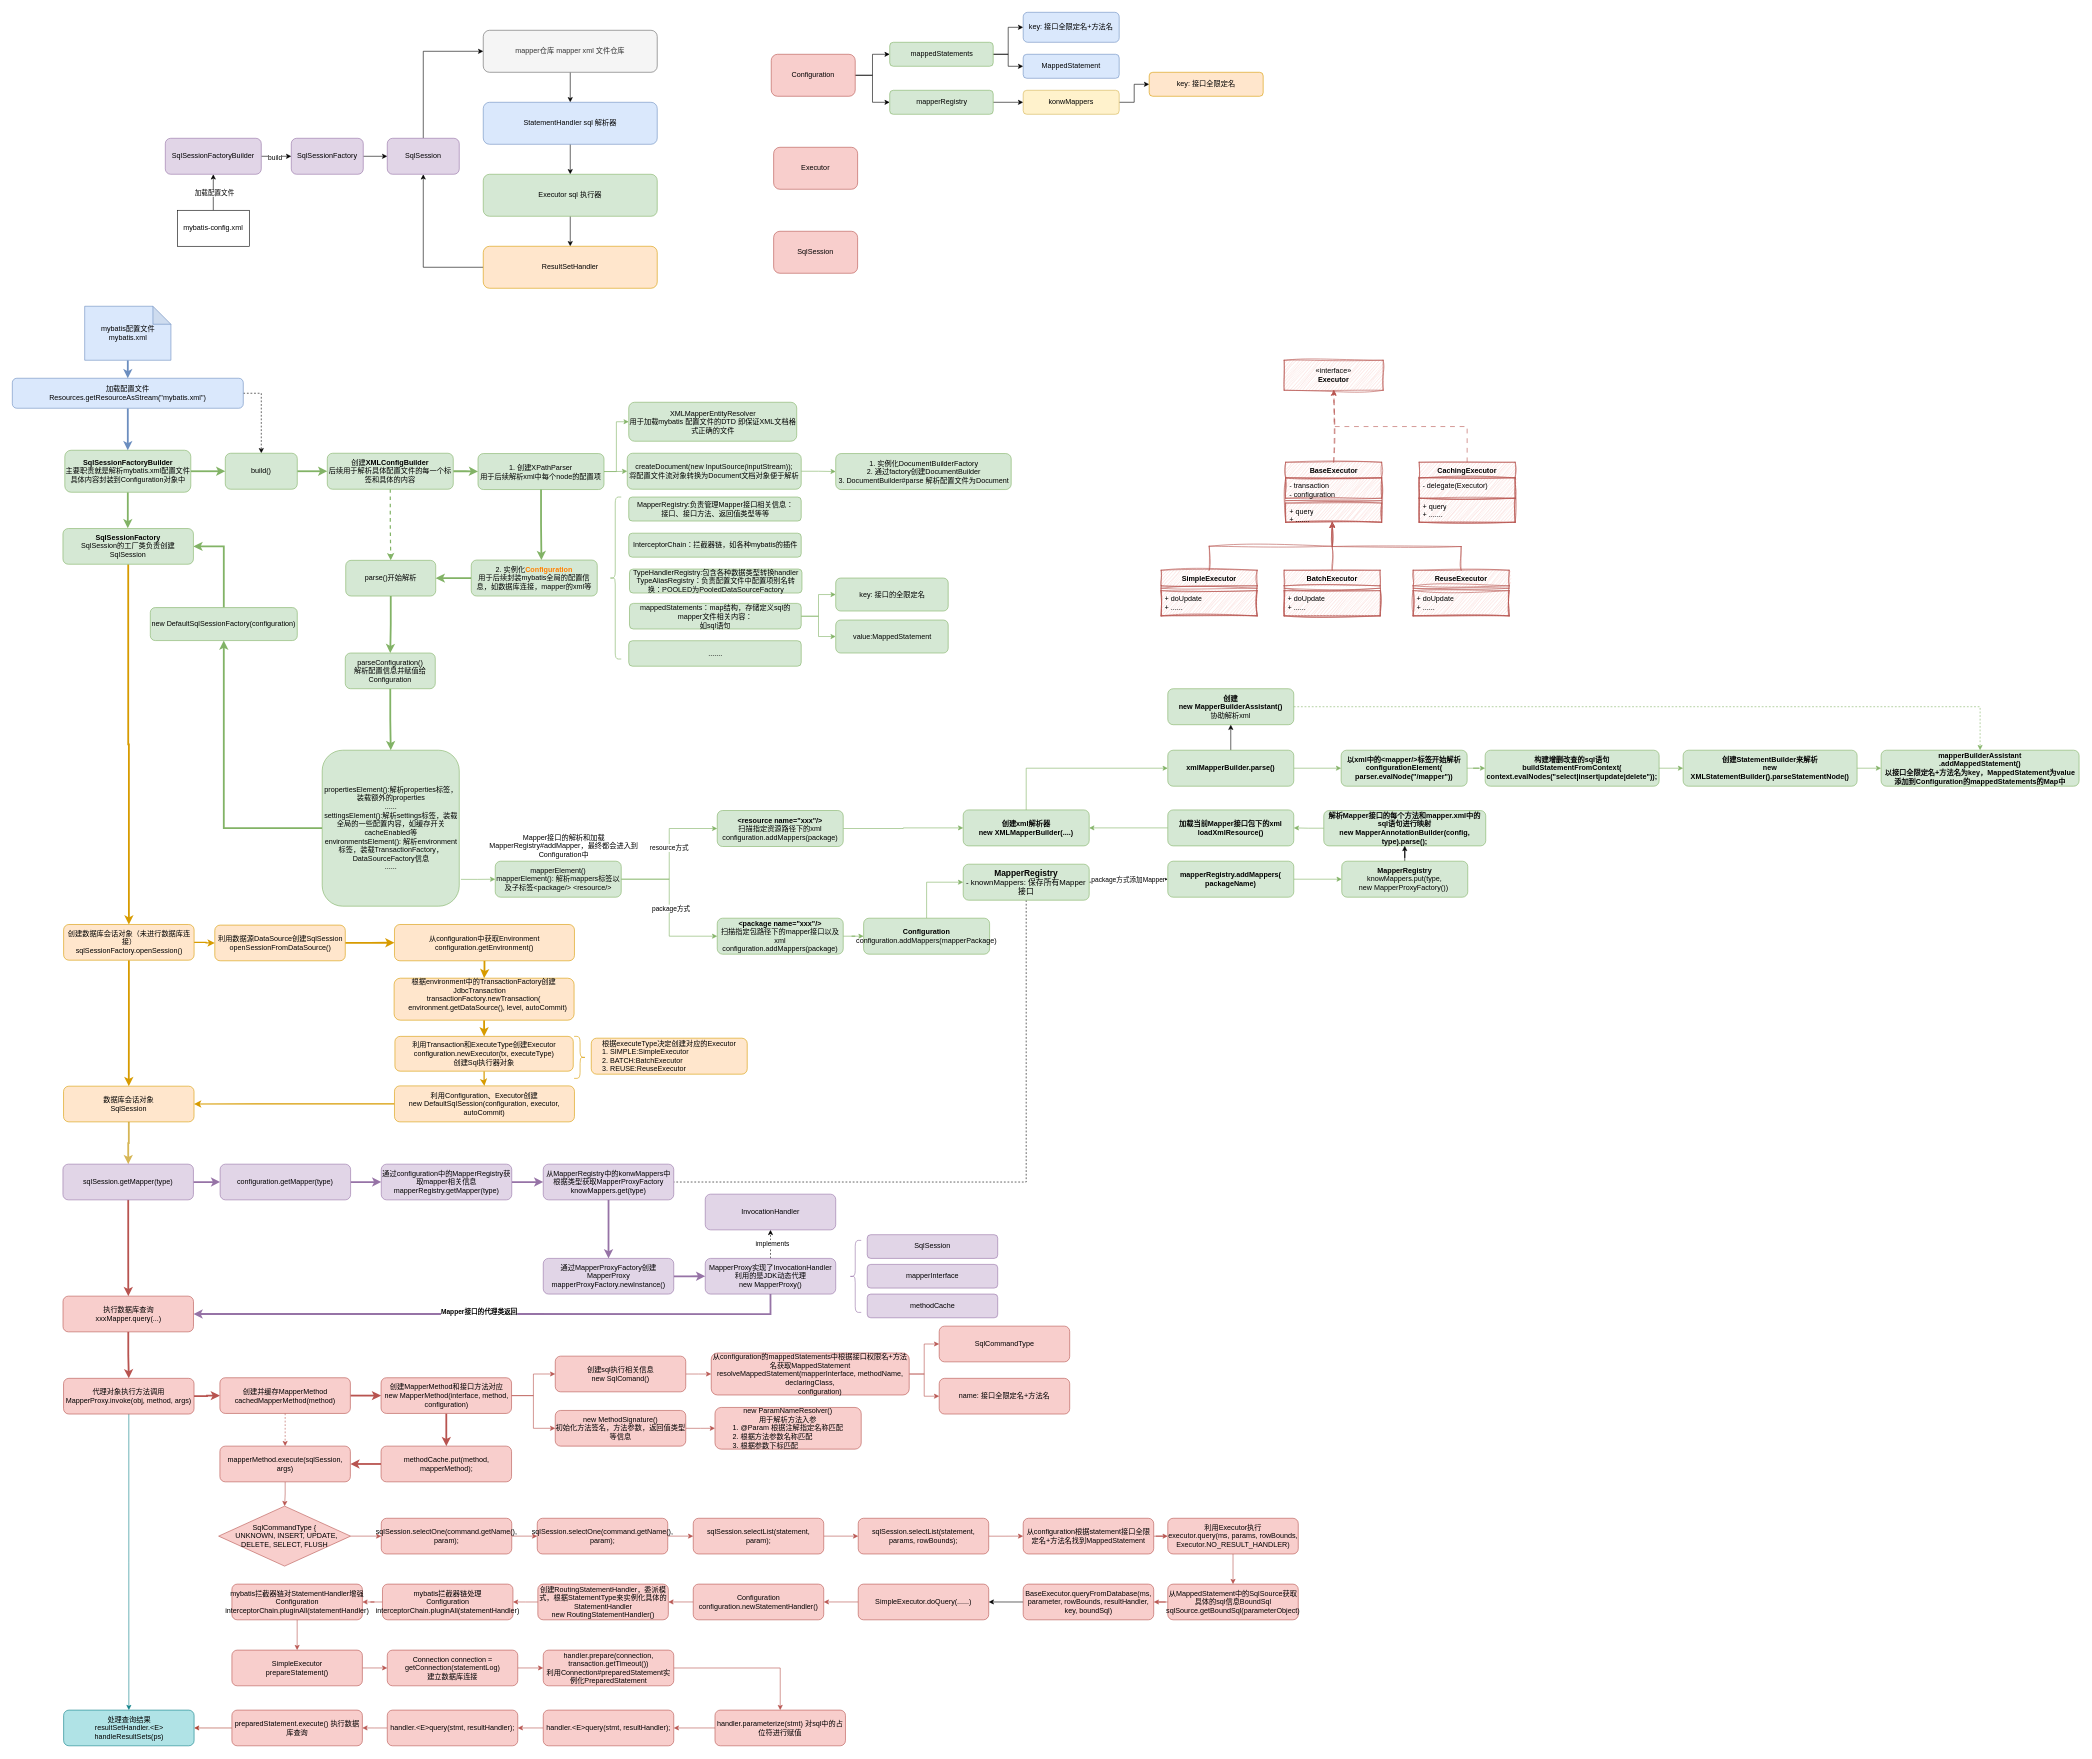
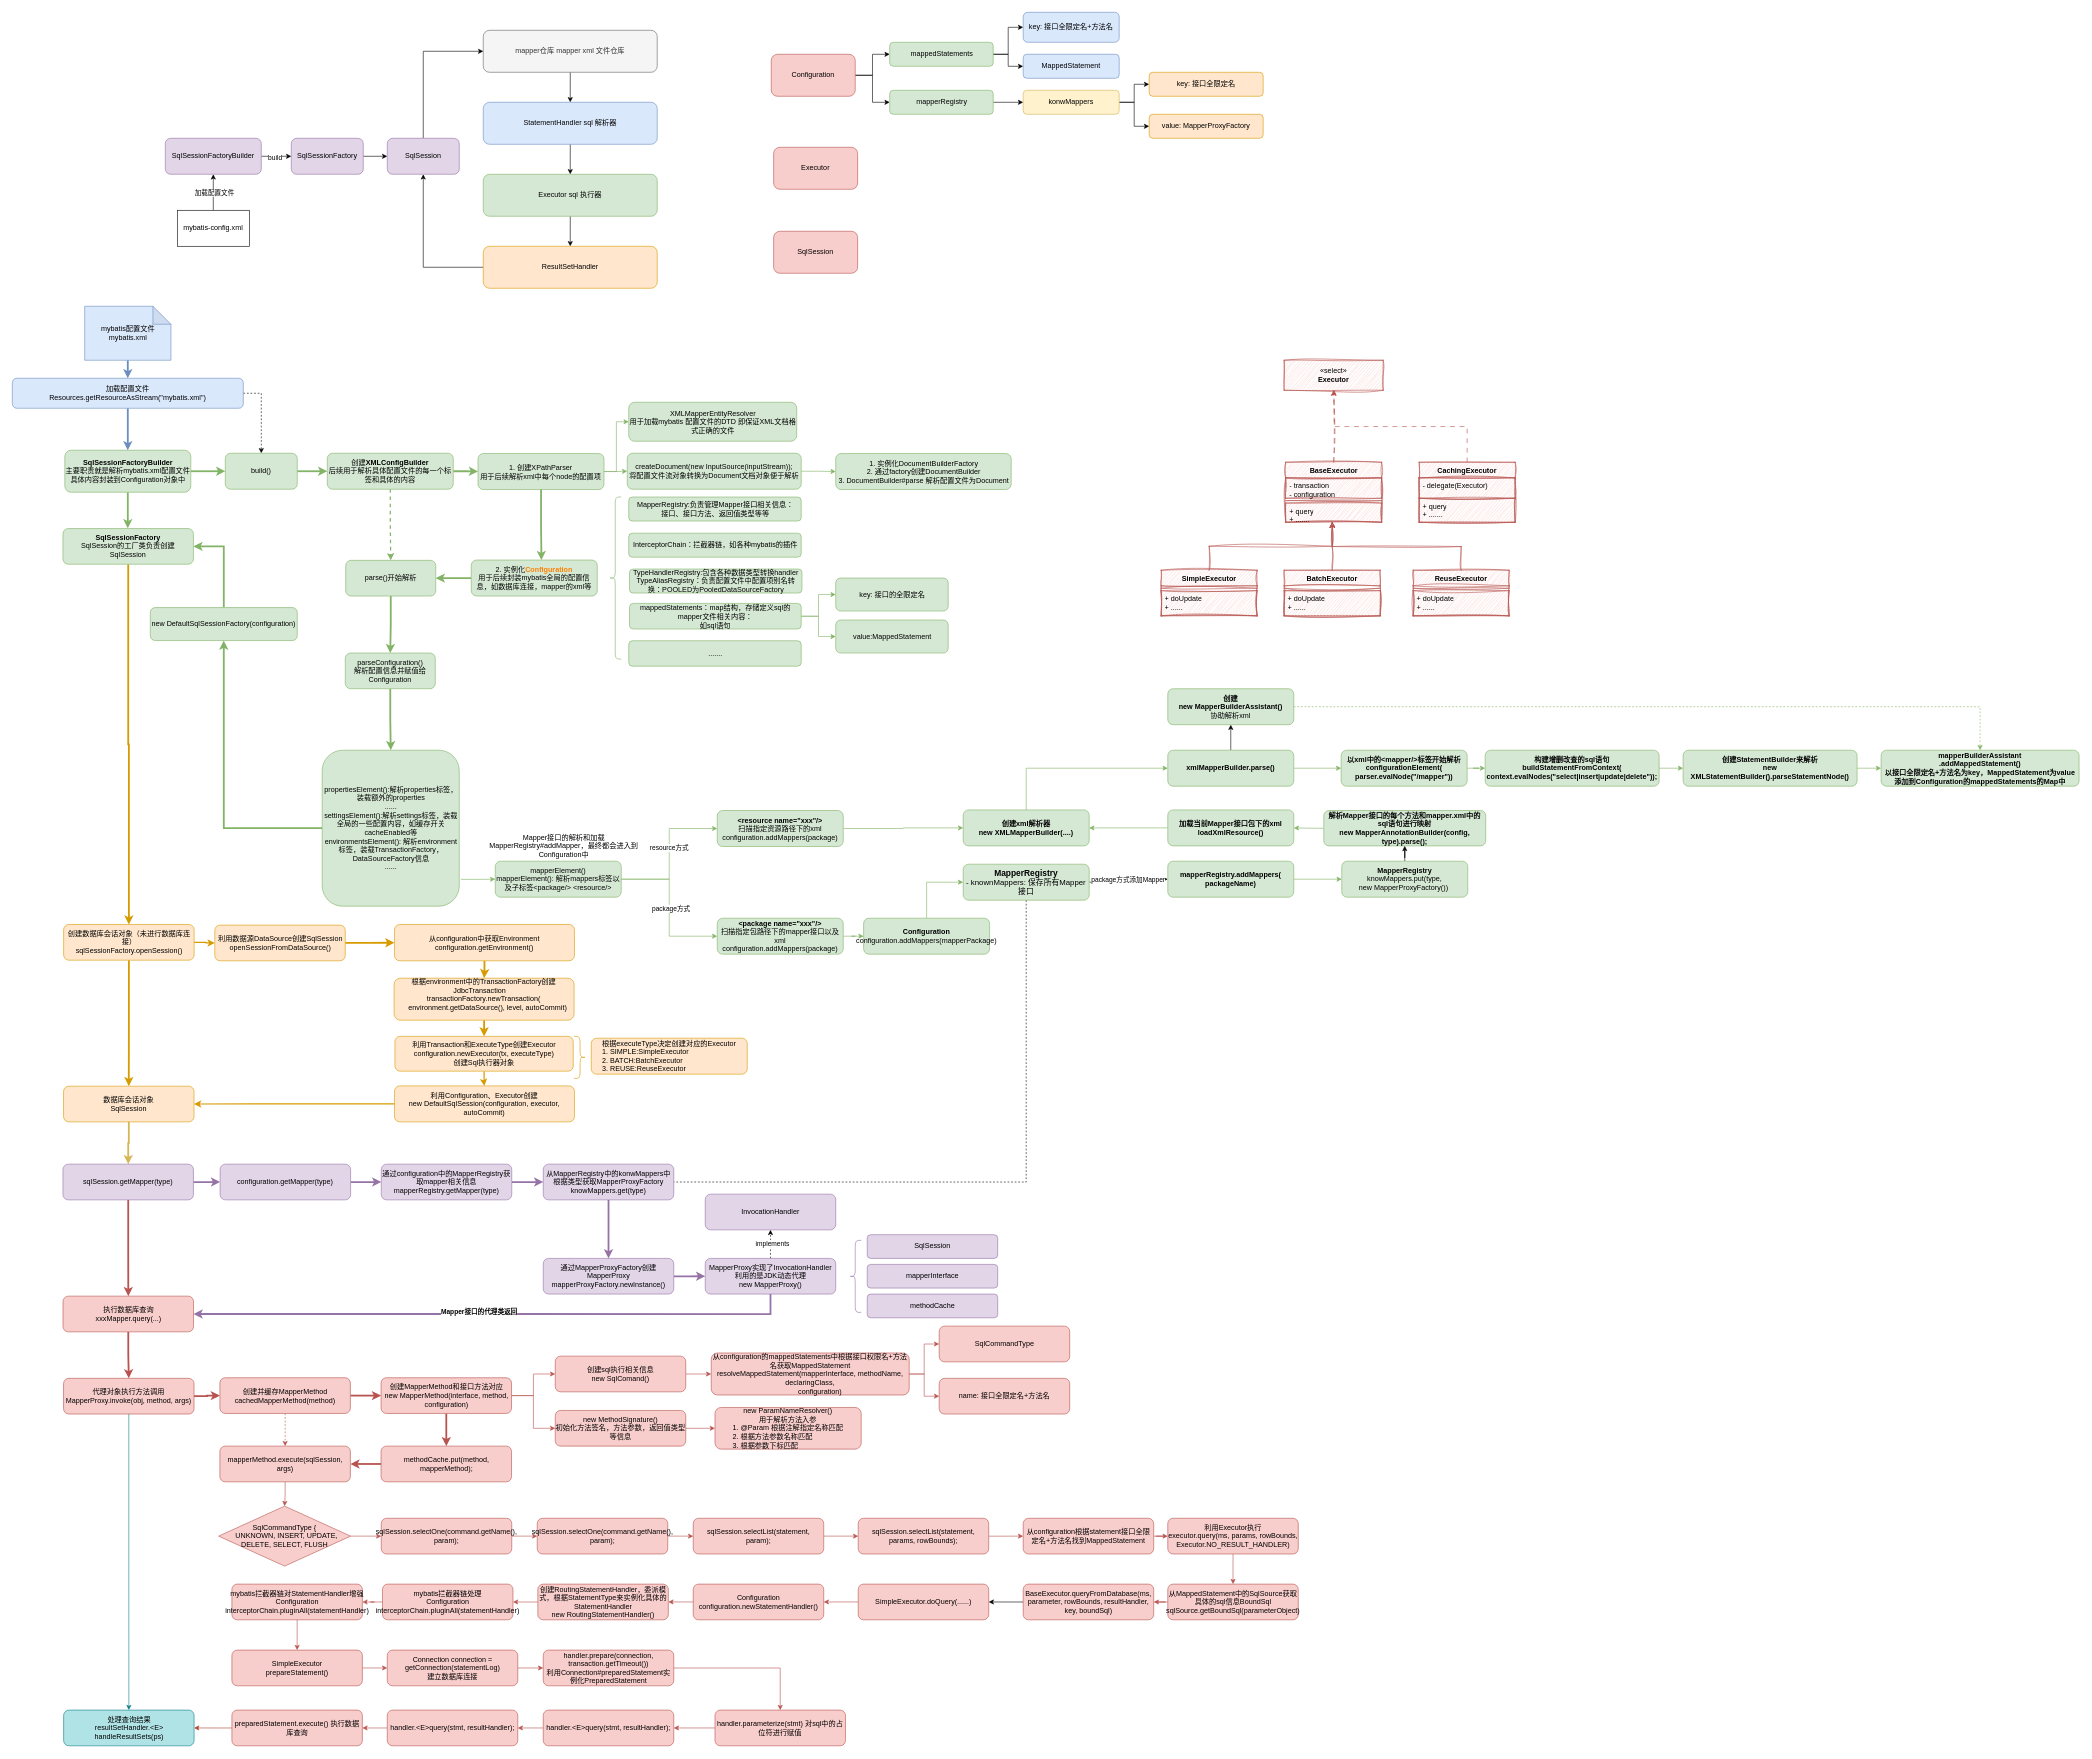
none -> (1143, 126)
none -> (1206, 126)
(1334, 375) -> (1334, 375)
